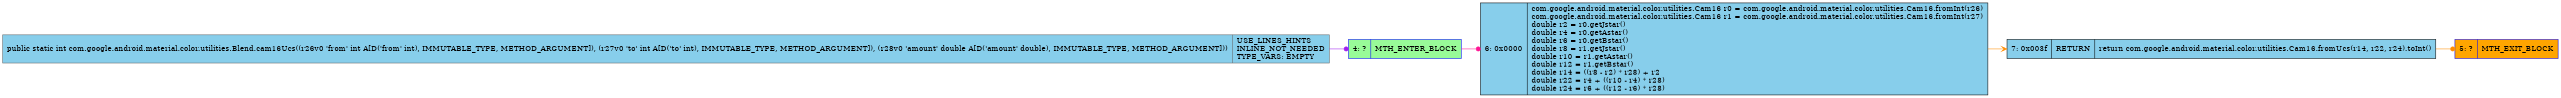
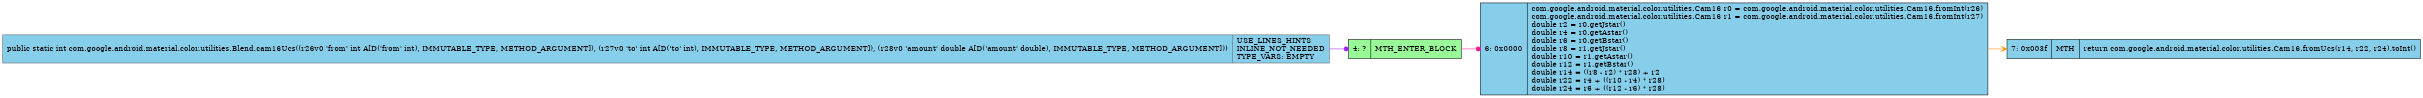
(1405, 49) -> (1405, 49)
(2073, 49) -> (2066, 49)
(2507, 49) -> none
